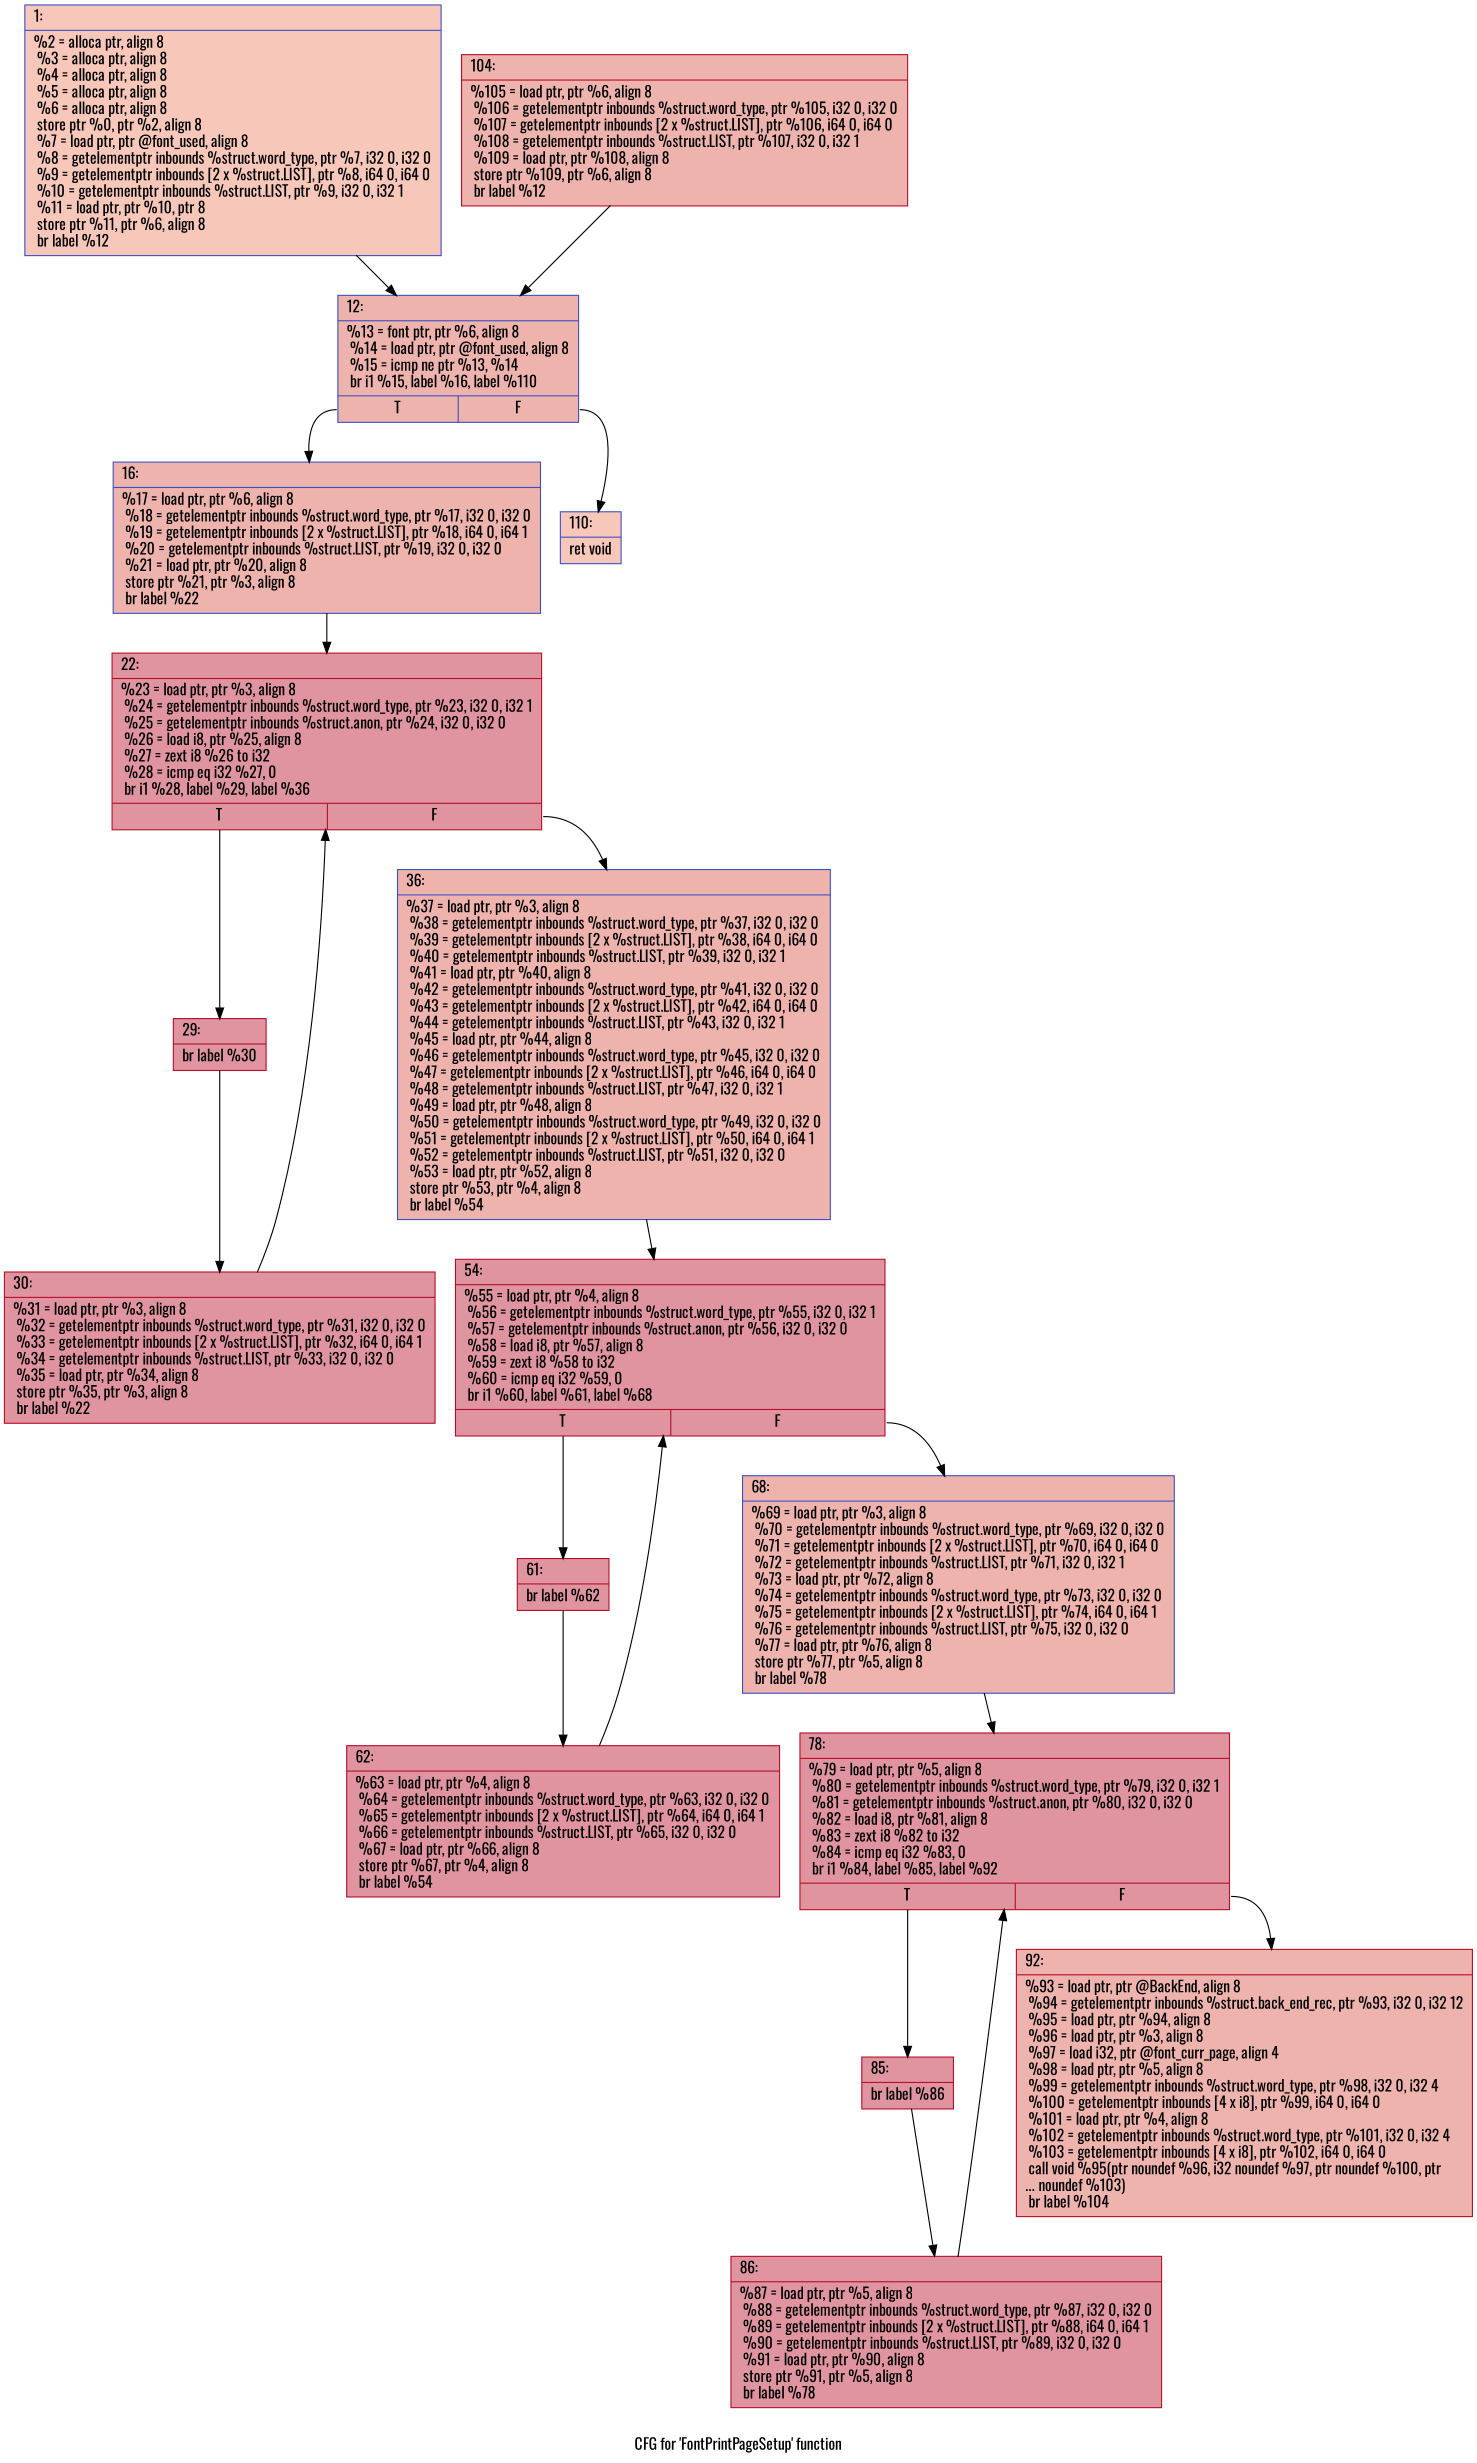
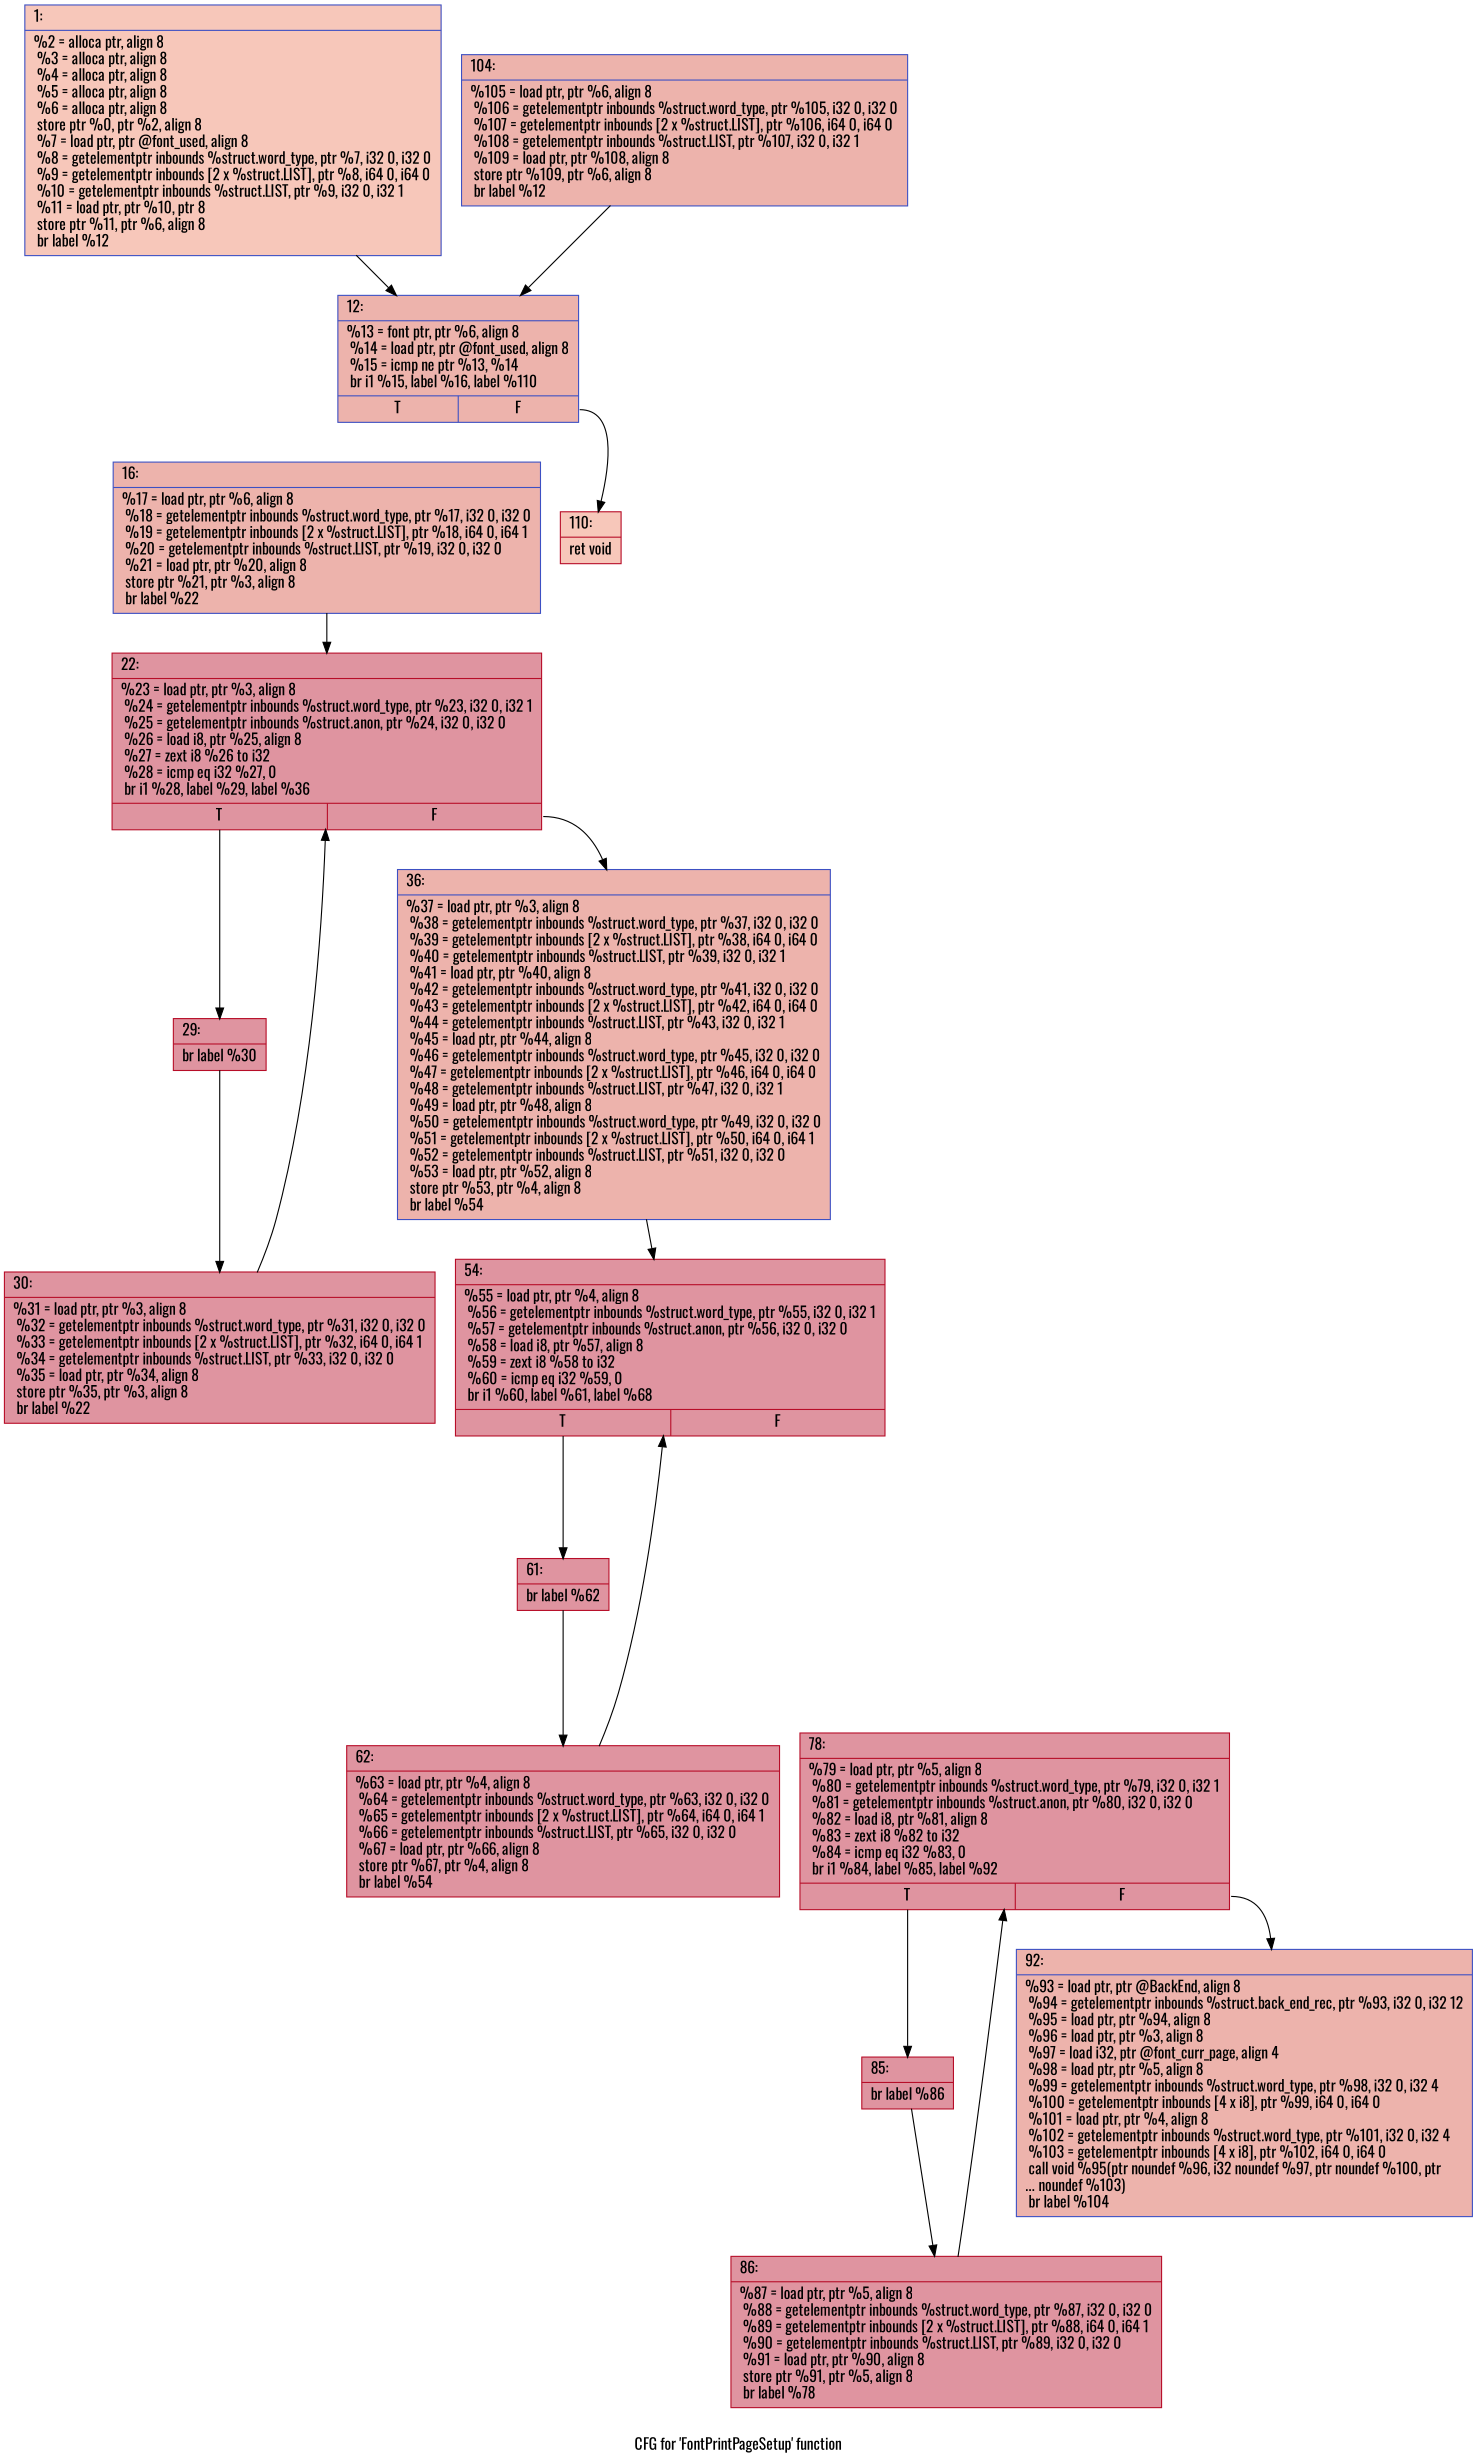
(685, 130) -> (685, 130)
(314, 423) -> none
(591, 538) -> (591, 538)
(958, 1584) -> none
(1244, 2083) -> (1244, 2083)
